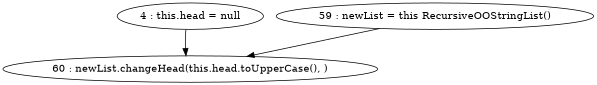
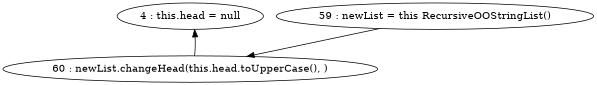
(185, 39) -> (195, 46)
